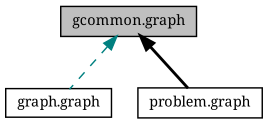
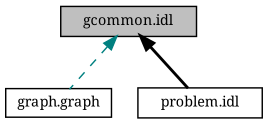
(129, 21) -> (129, 21)
(200, 103) -> (200, 103)
